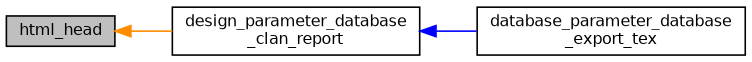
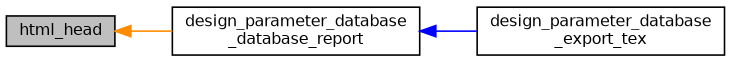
(296, 31) -> (296, 31)
(611, 31) -> (601, 31)
